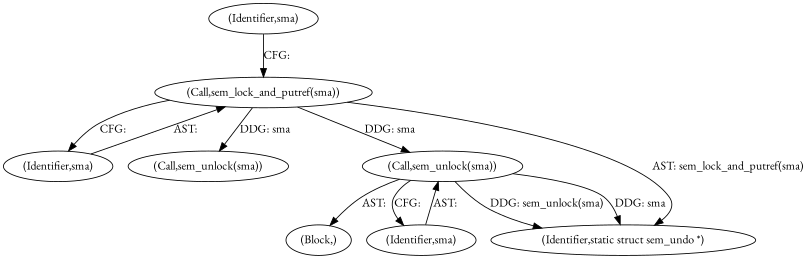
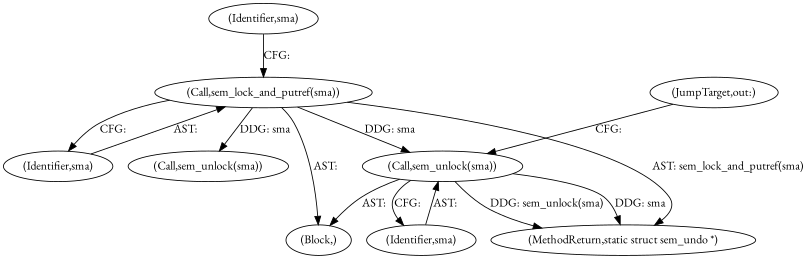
none -> (714, 92)
none -> (308, 159)
(623, 240) -> (623, 240)
